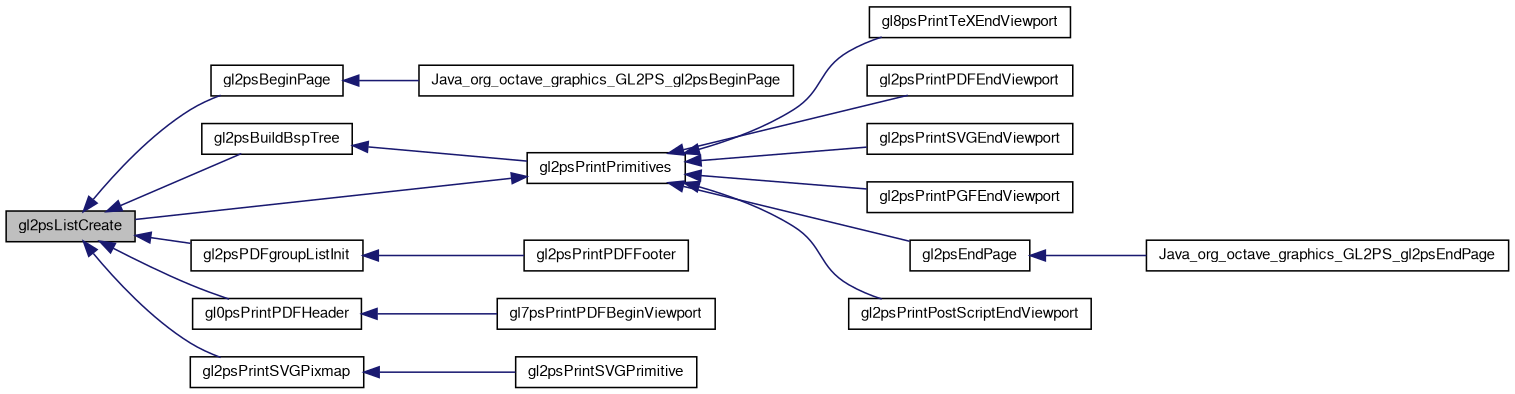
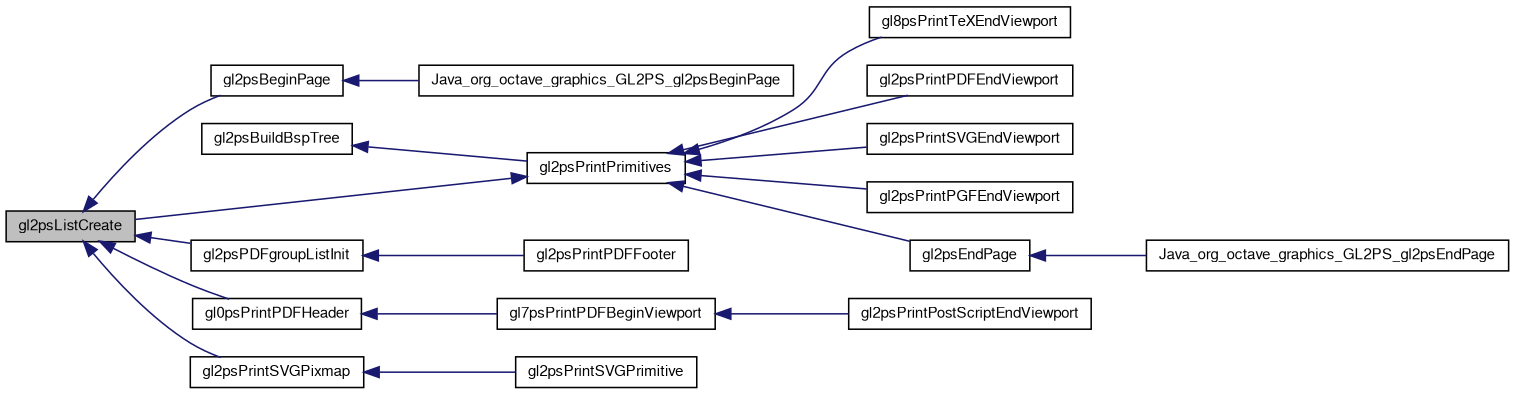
(181, 180) -> none
(799, 231) -> (790, 314)
